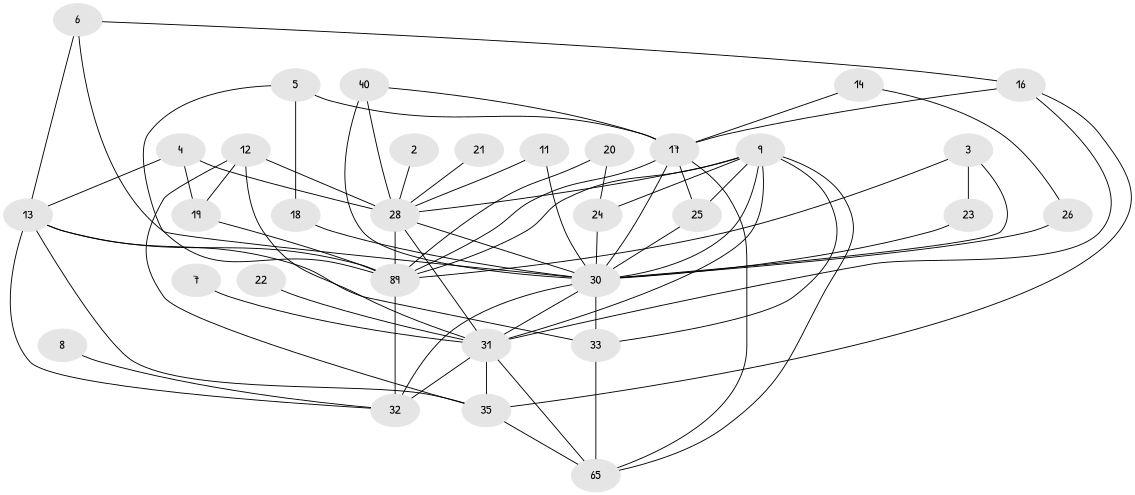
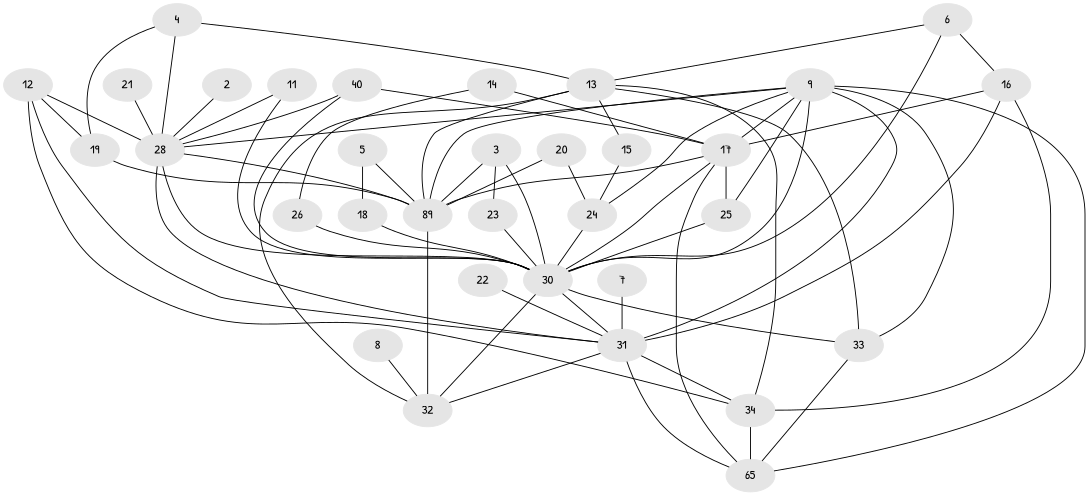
(486, 117) -> (769, 117)
none -> (627, 150)
(486, 410) -> (750, 410)
